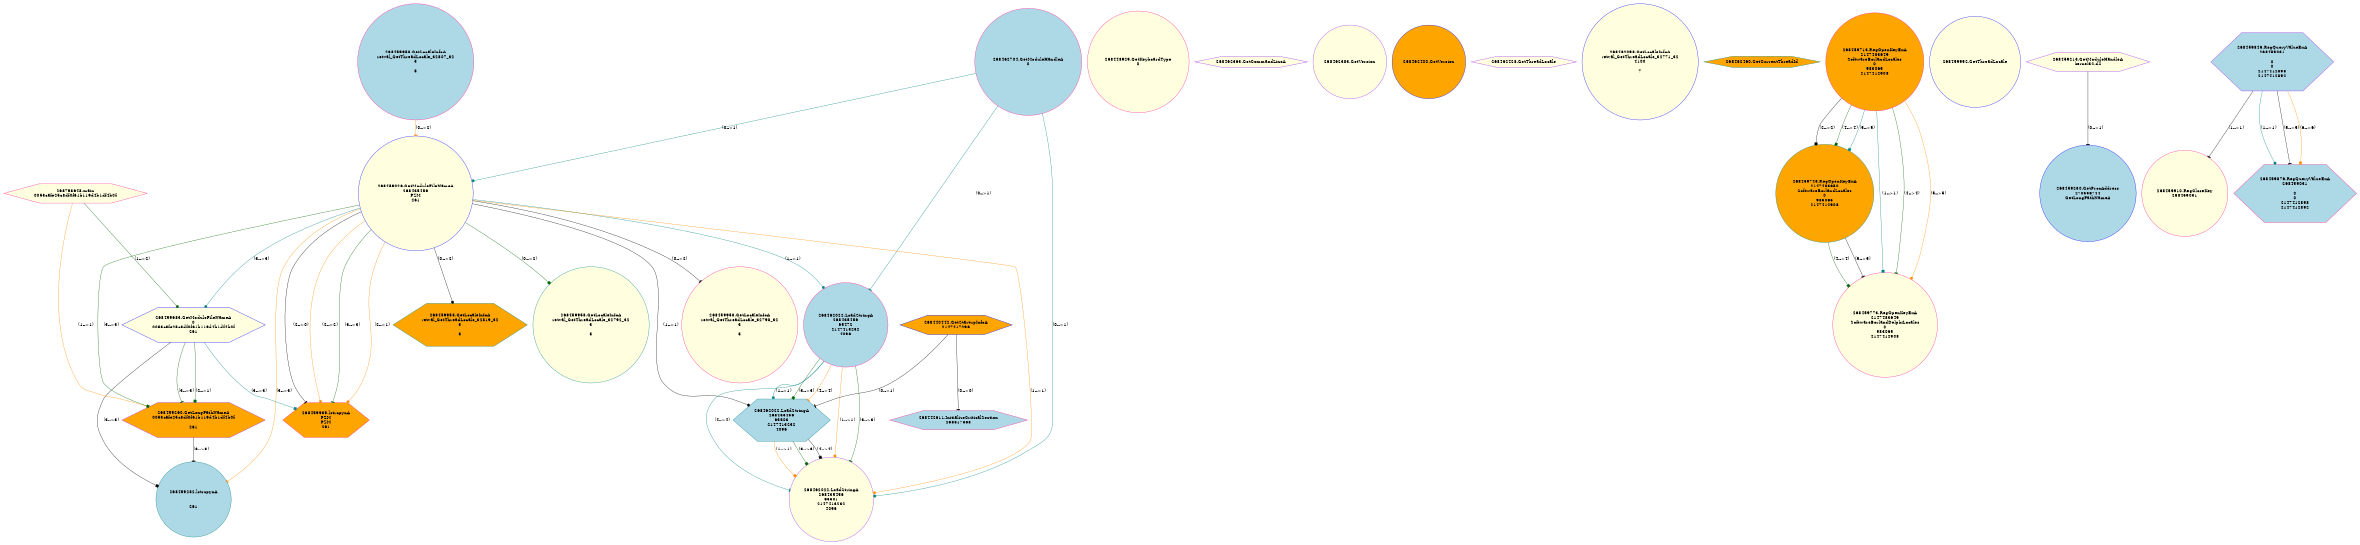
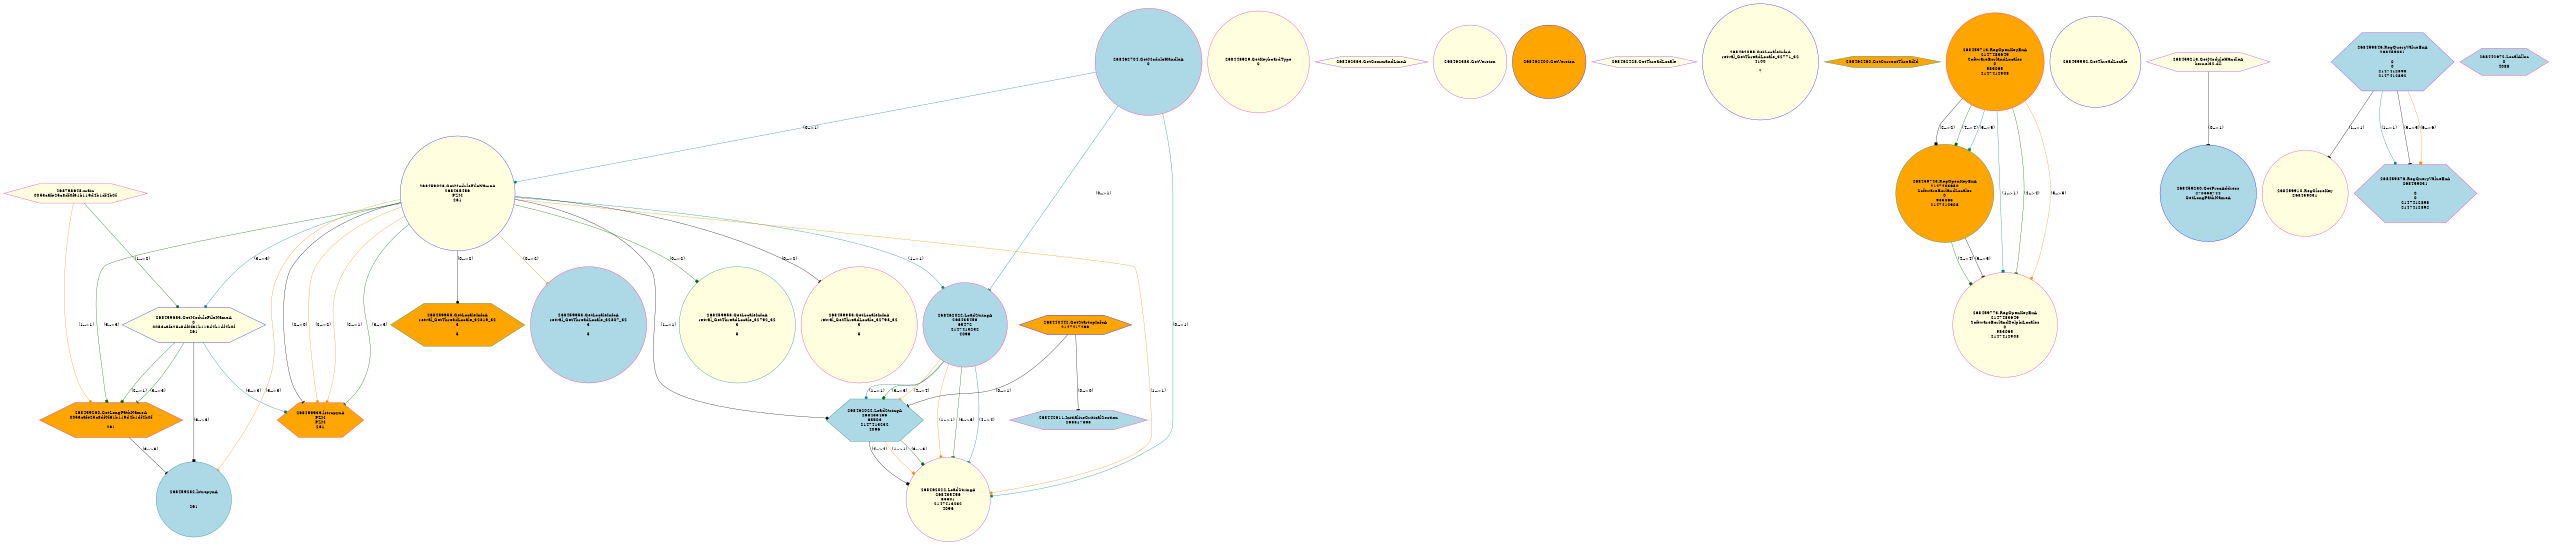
none -> (2504, 62)
(416, 127) -> (522, 258)
